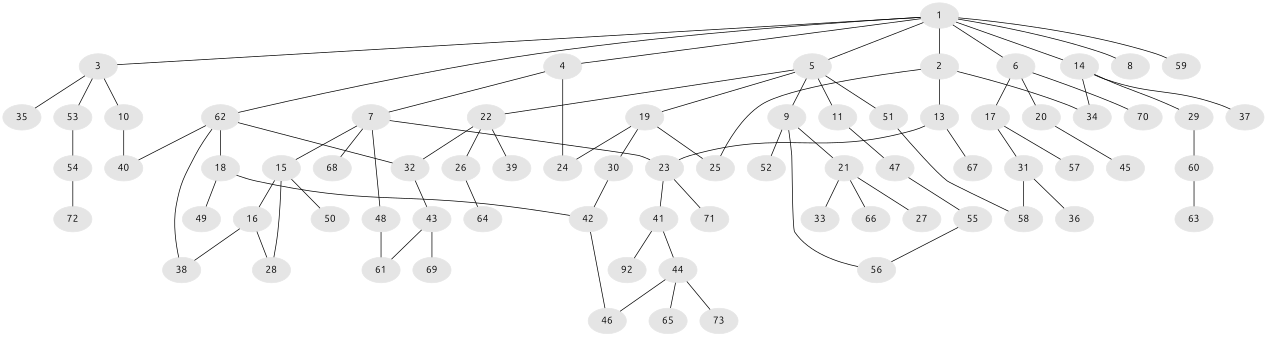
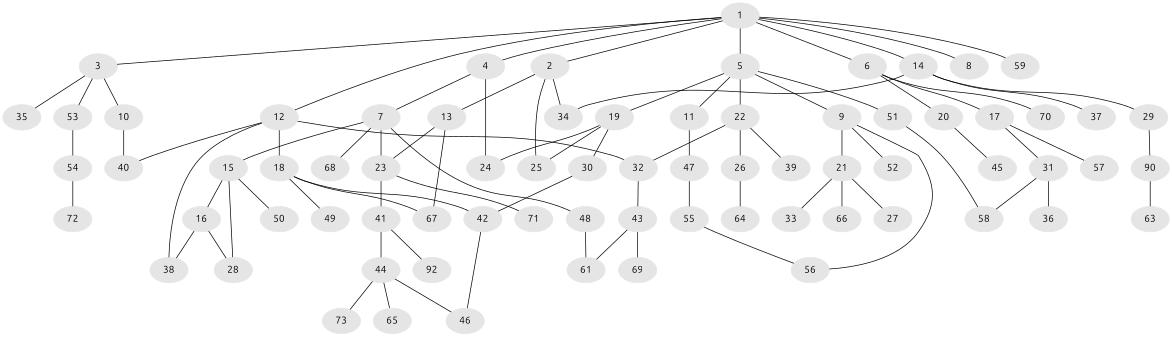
(221, 117) -> (279, 117)
(1194, 168) -> (1150, 168)
none -> (387, 200)
